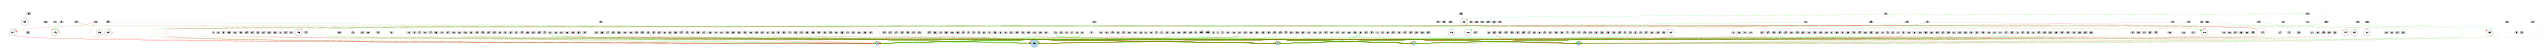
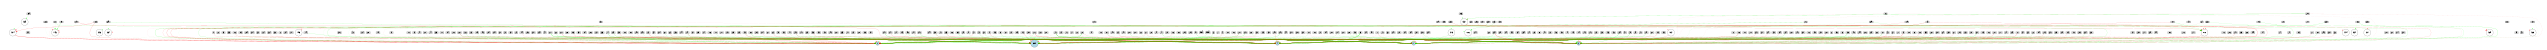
none -> (590, 33)
none -> (1756, 33)
none -> (2533, 33)
